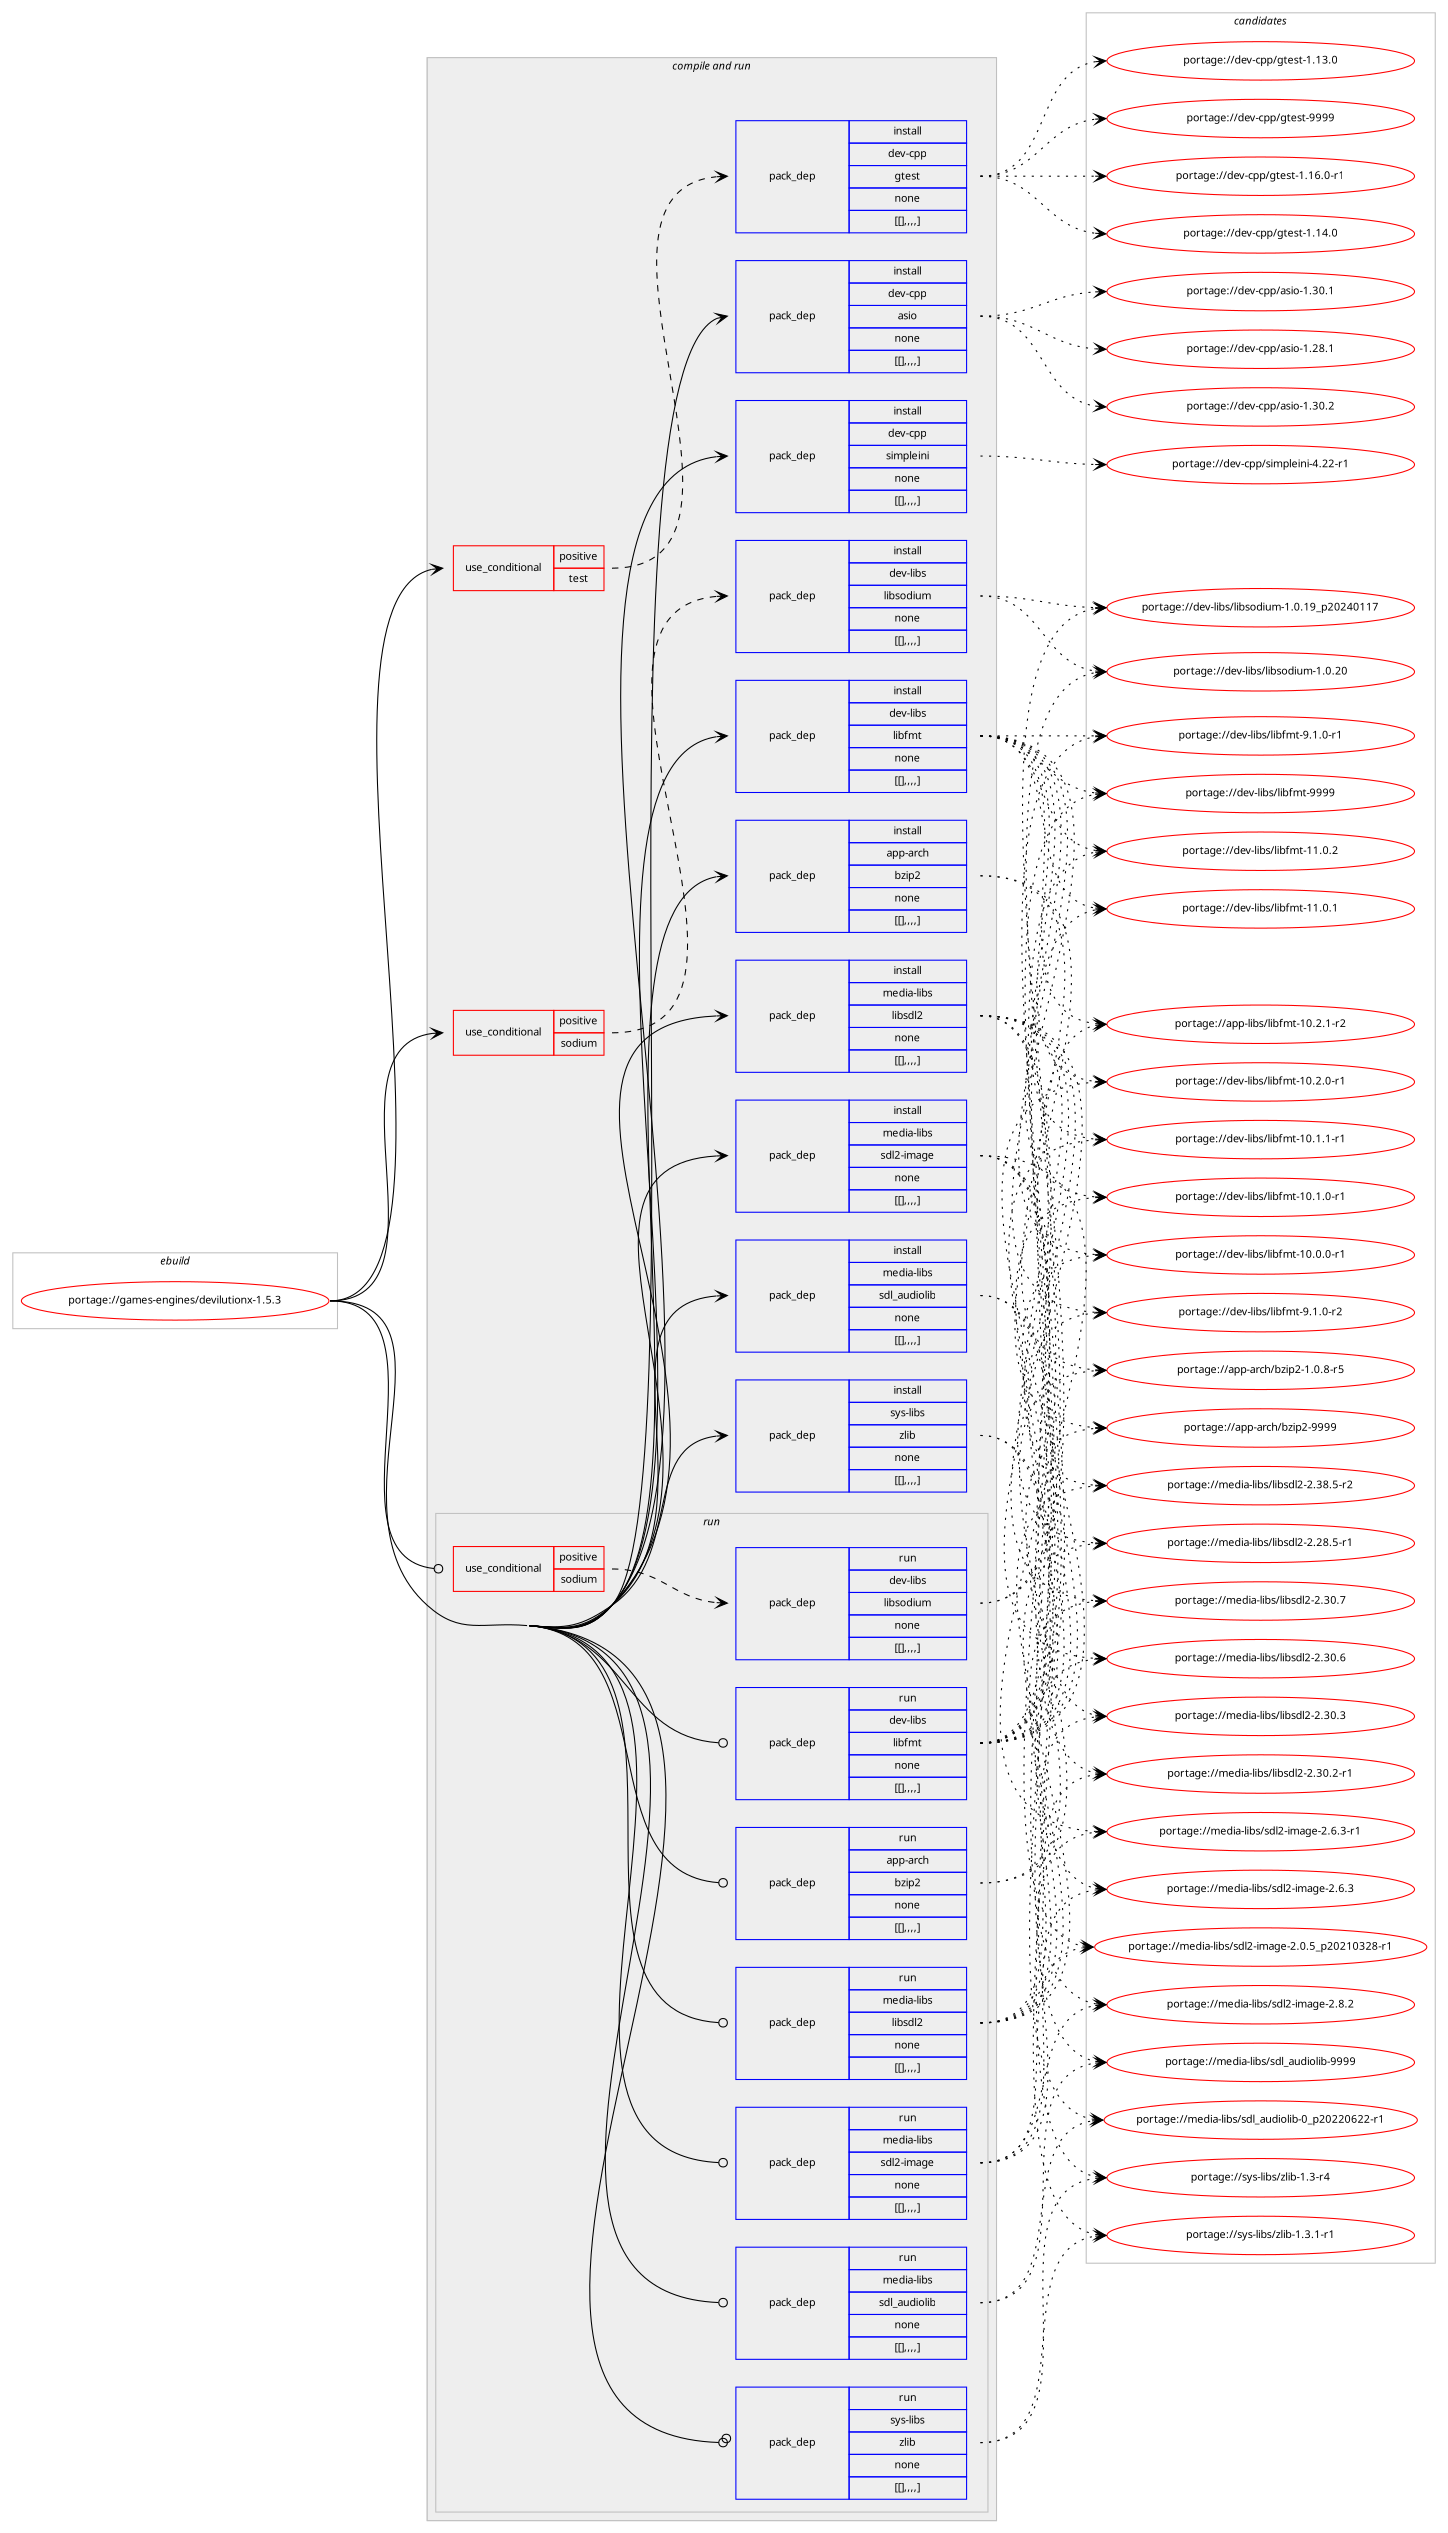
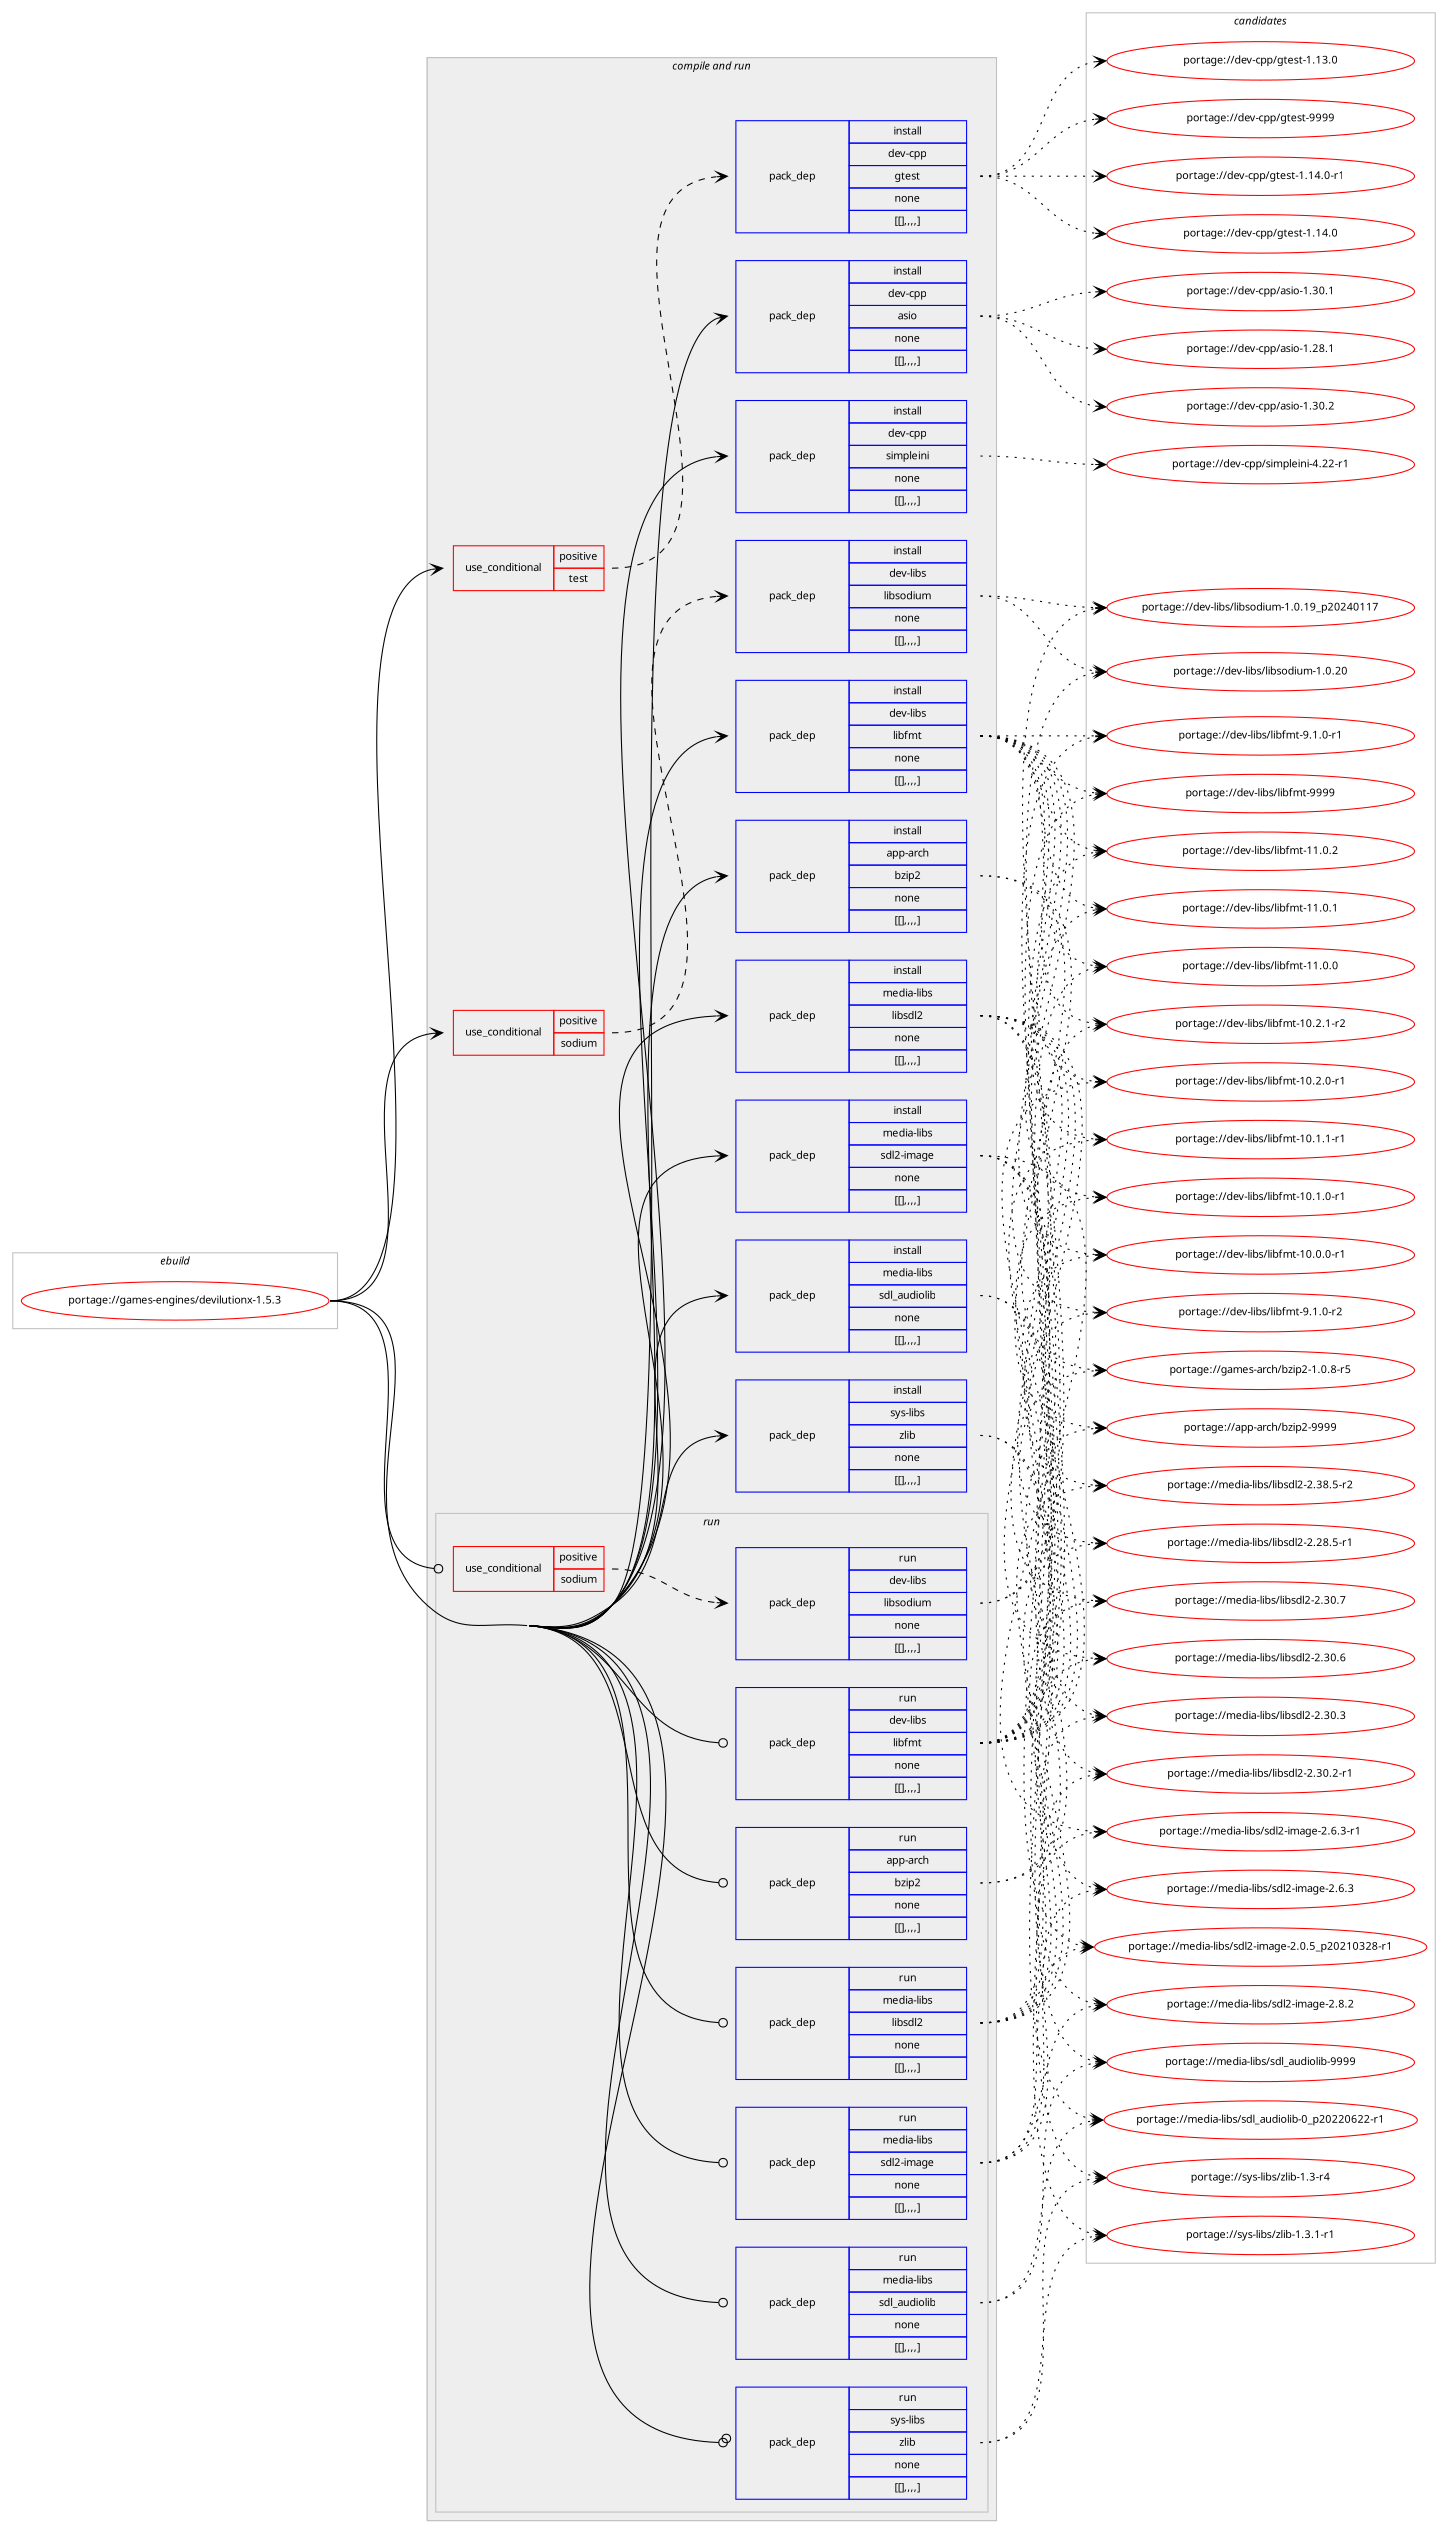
(1261, 176) -> (1261, 176)
none -> (1261, 967)
(1261, 1024) -> (1261, 1024)
(1261, 1370) -> (1261, 1370)
